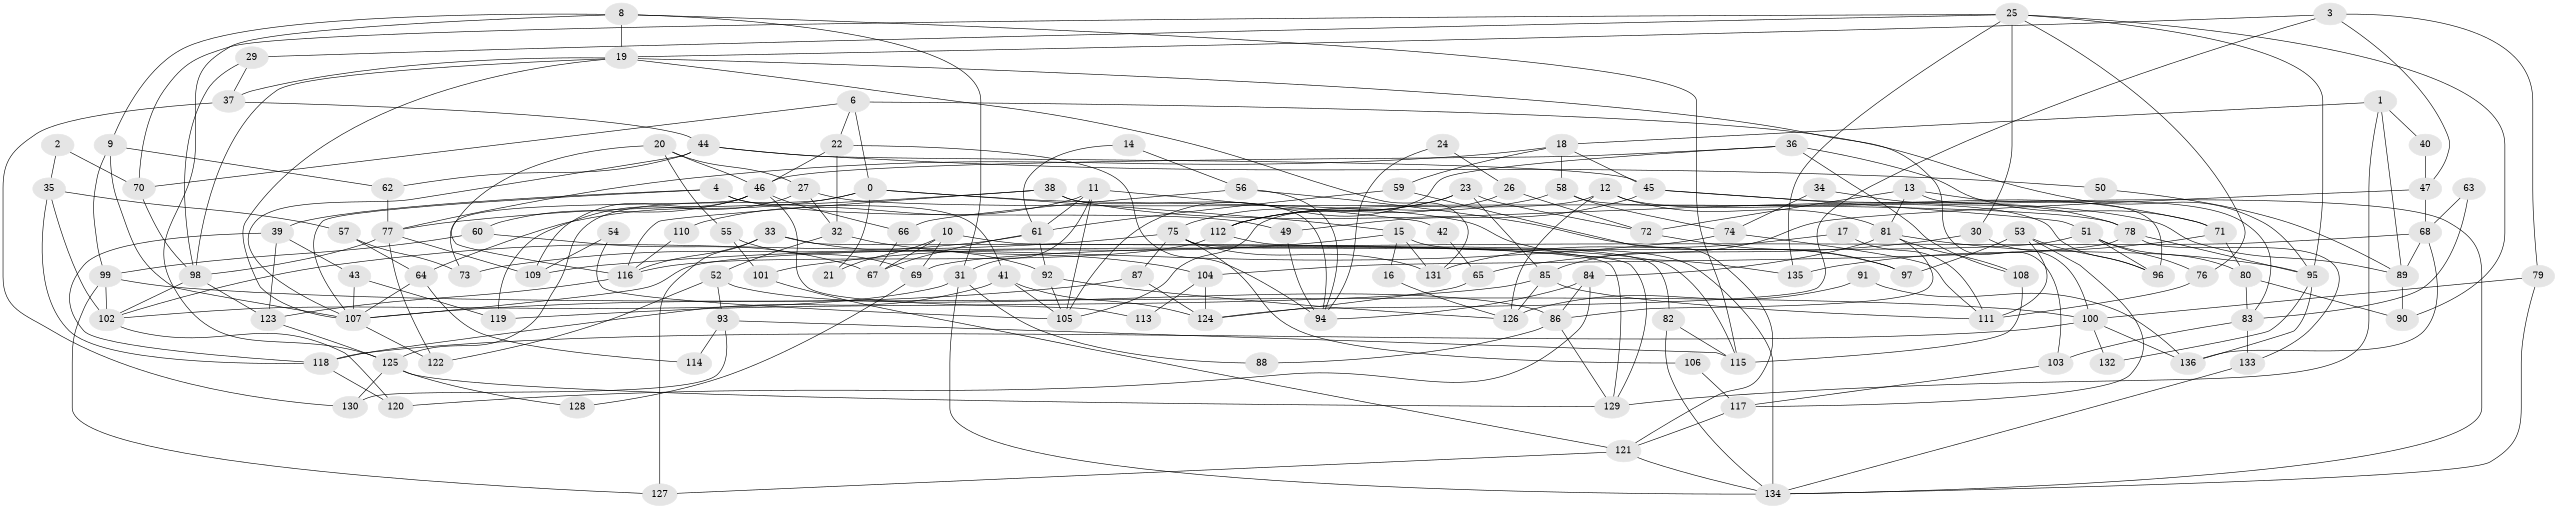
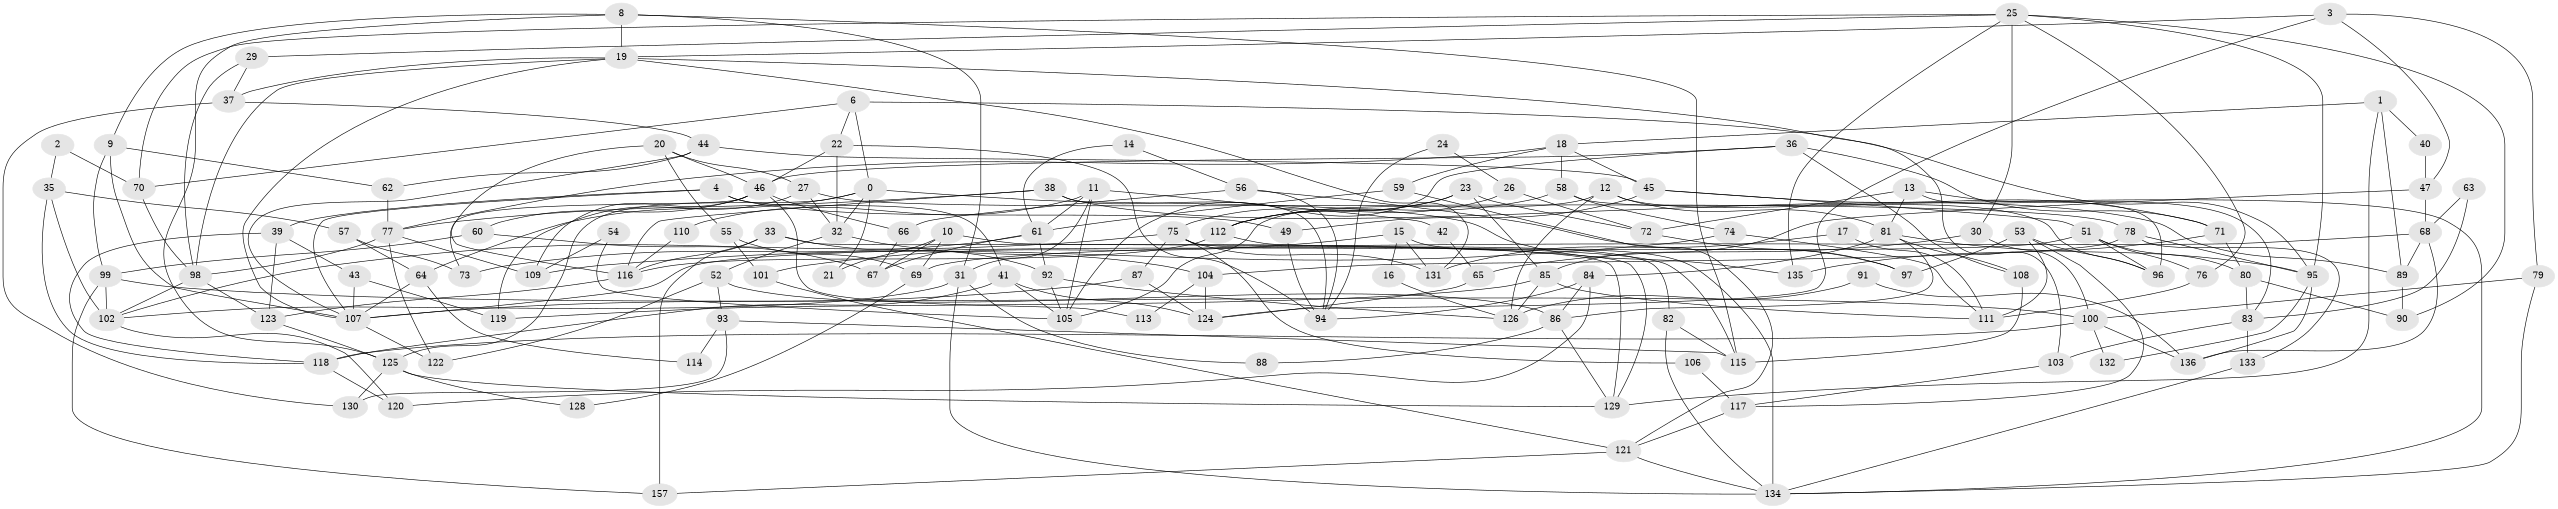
(1820, 189) -> none
(2101, 189) -> none
(1135, 208) -> (854, 211)
(660, 495) -> (660, 495)
